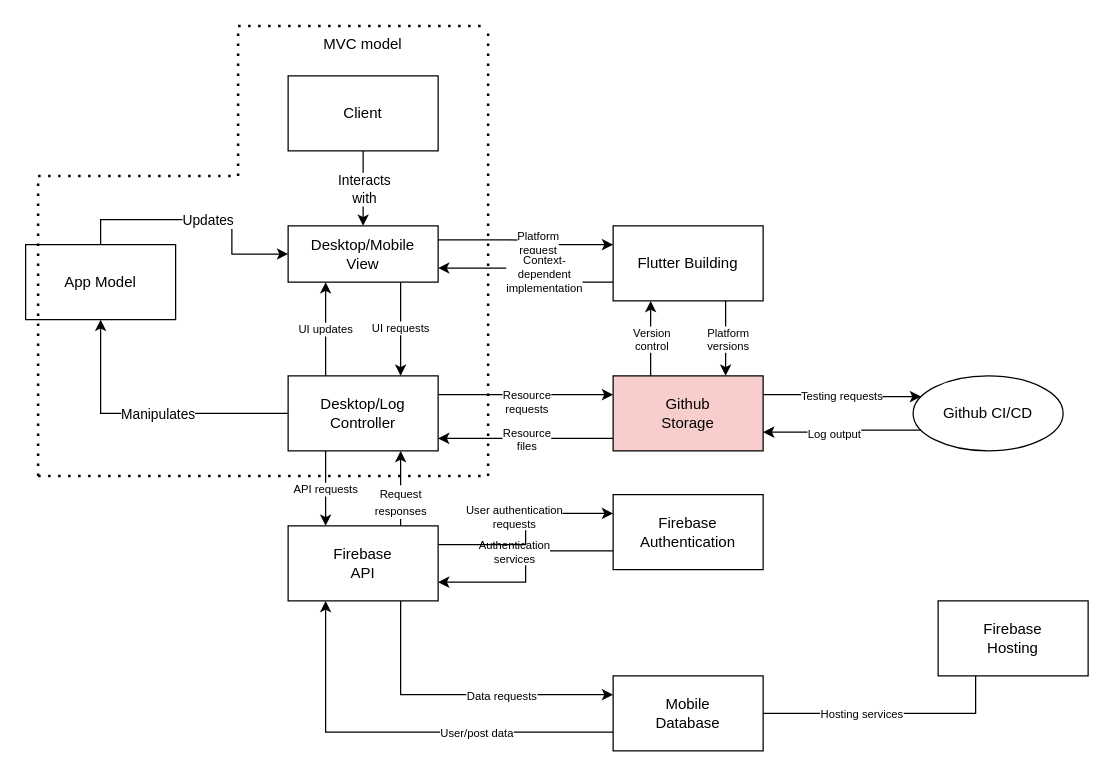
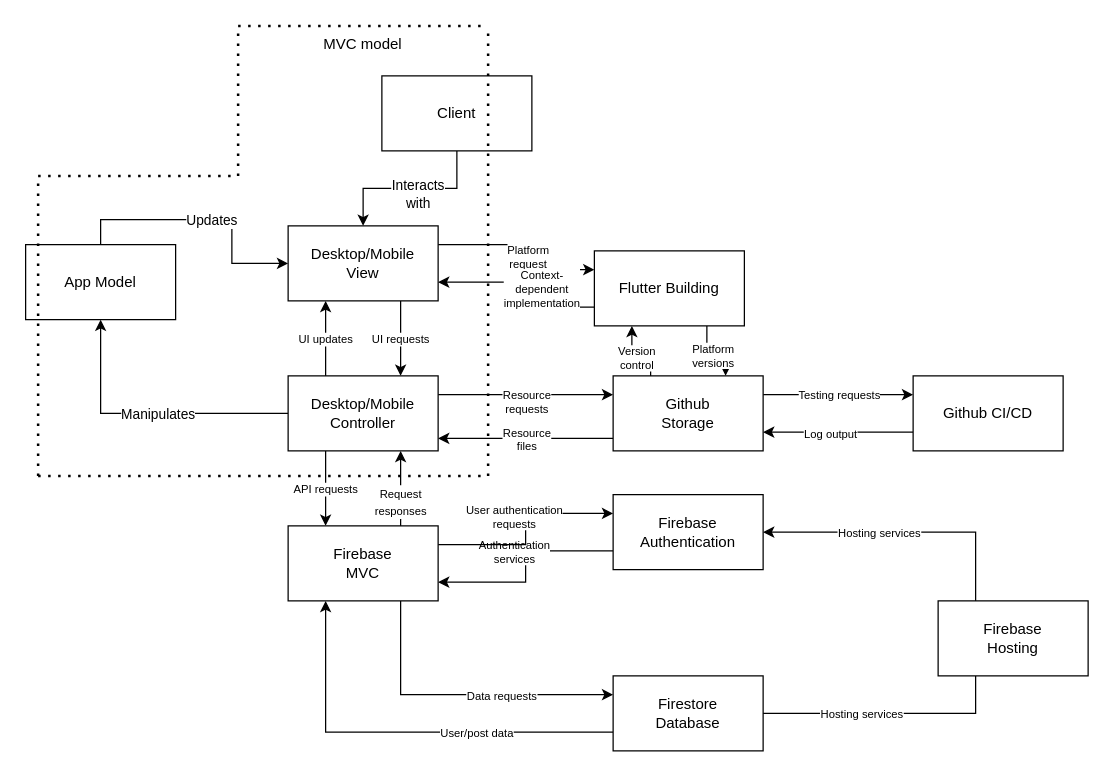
(363, 113) -> (457, 113)
(363, 254) -> (363, 263)
(688, 263) -> (669, 288)
(363, 413) -> (363, 413)
(688, 413) -> (688, 413)
(988, 413) -> (988, 413)
none -> (907, 532)
(363, 563) -> (363, 563)
(688, 713) -> (688, 713)
